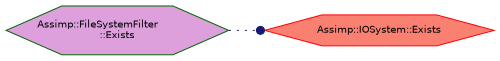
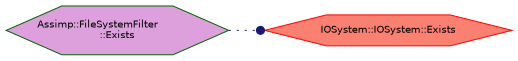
(379, 30) -> (388, 30)
